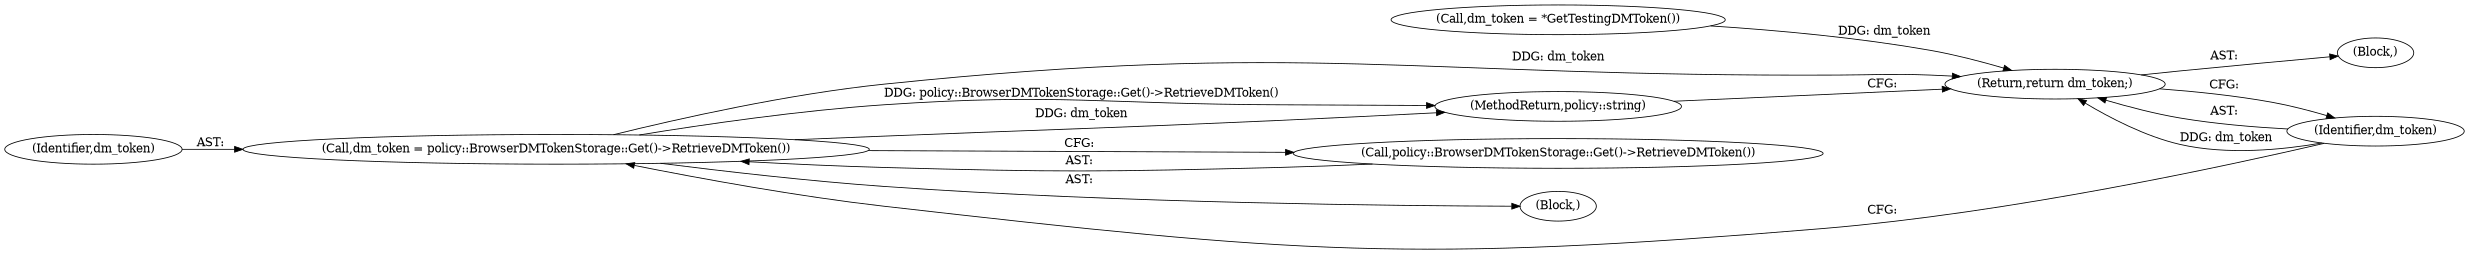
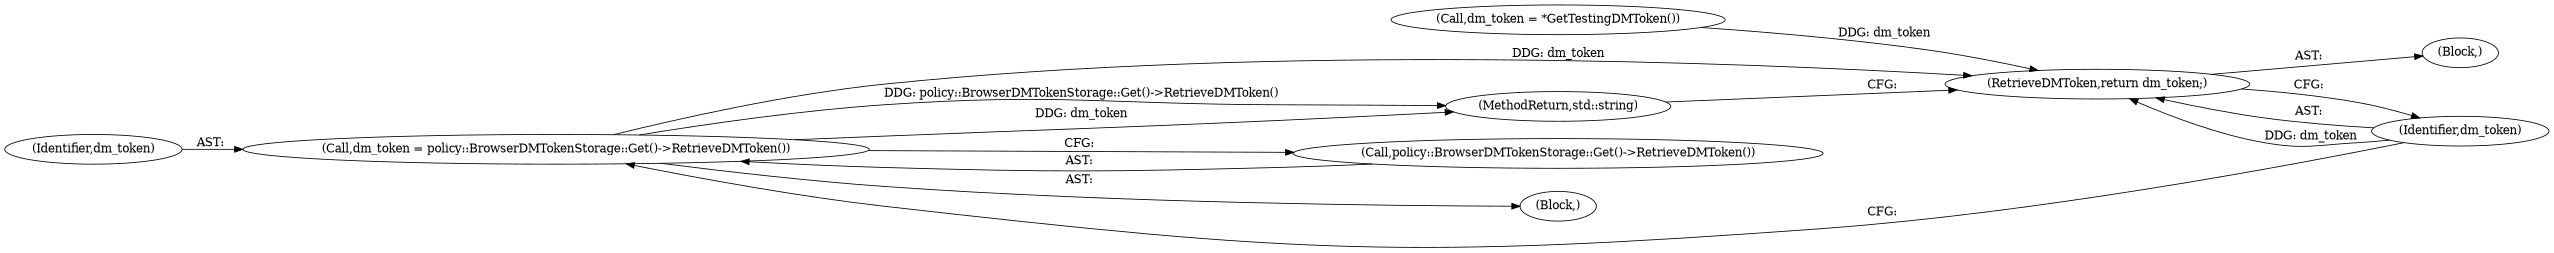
(2055, 84) -> (2097, 84)
(1558, 106) -> (1558, 106)
